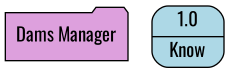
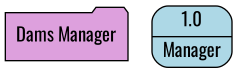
(188, 51) -> (192, 51)
